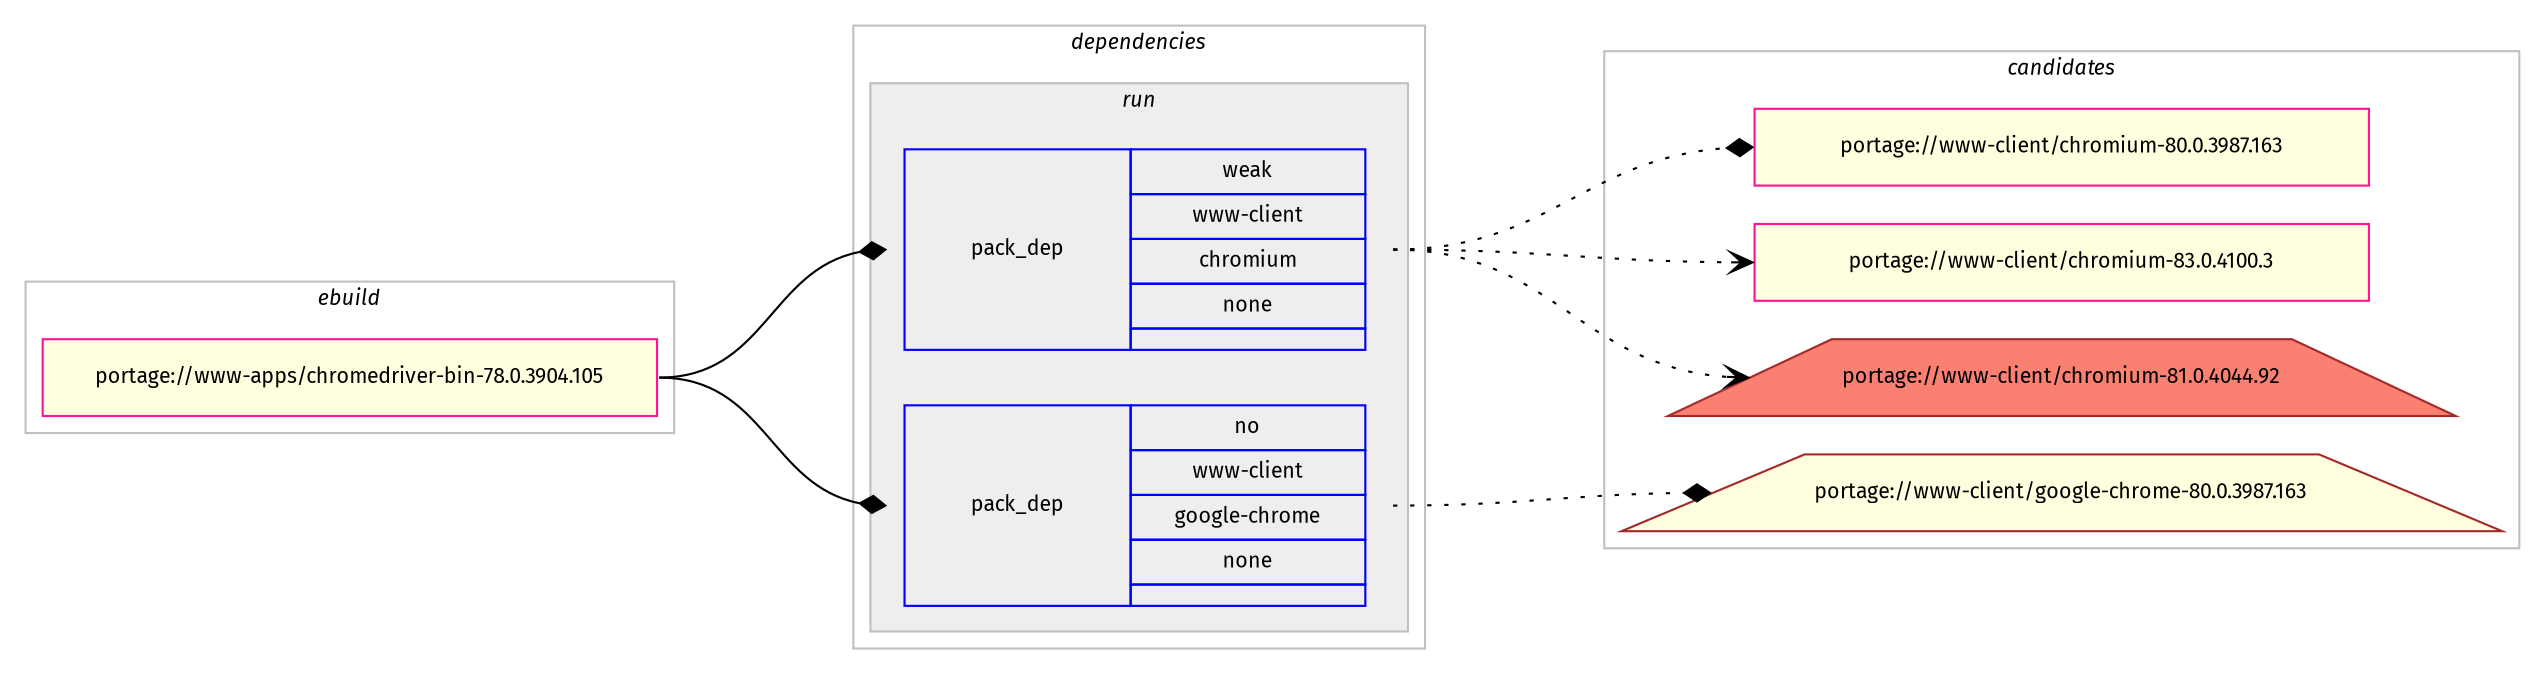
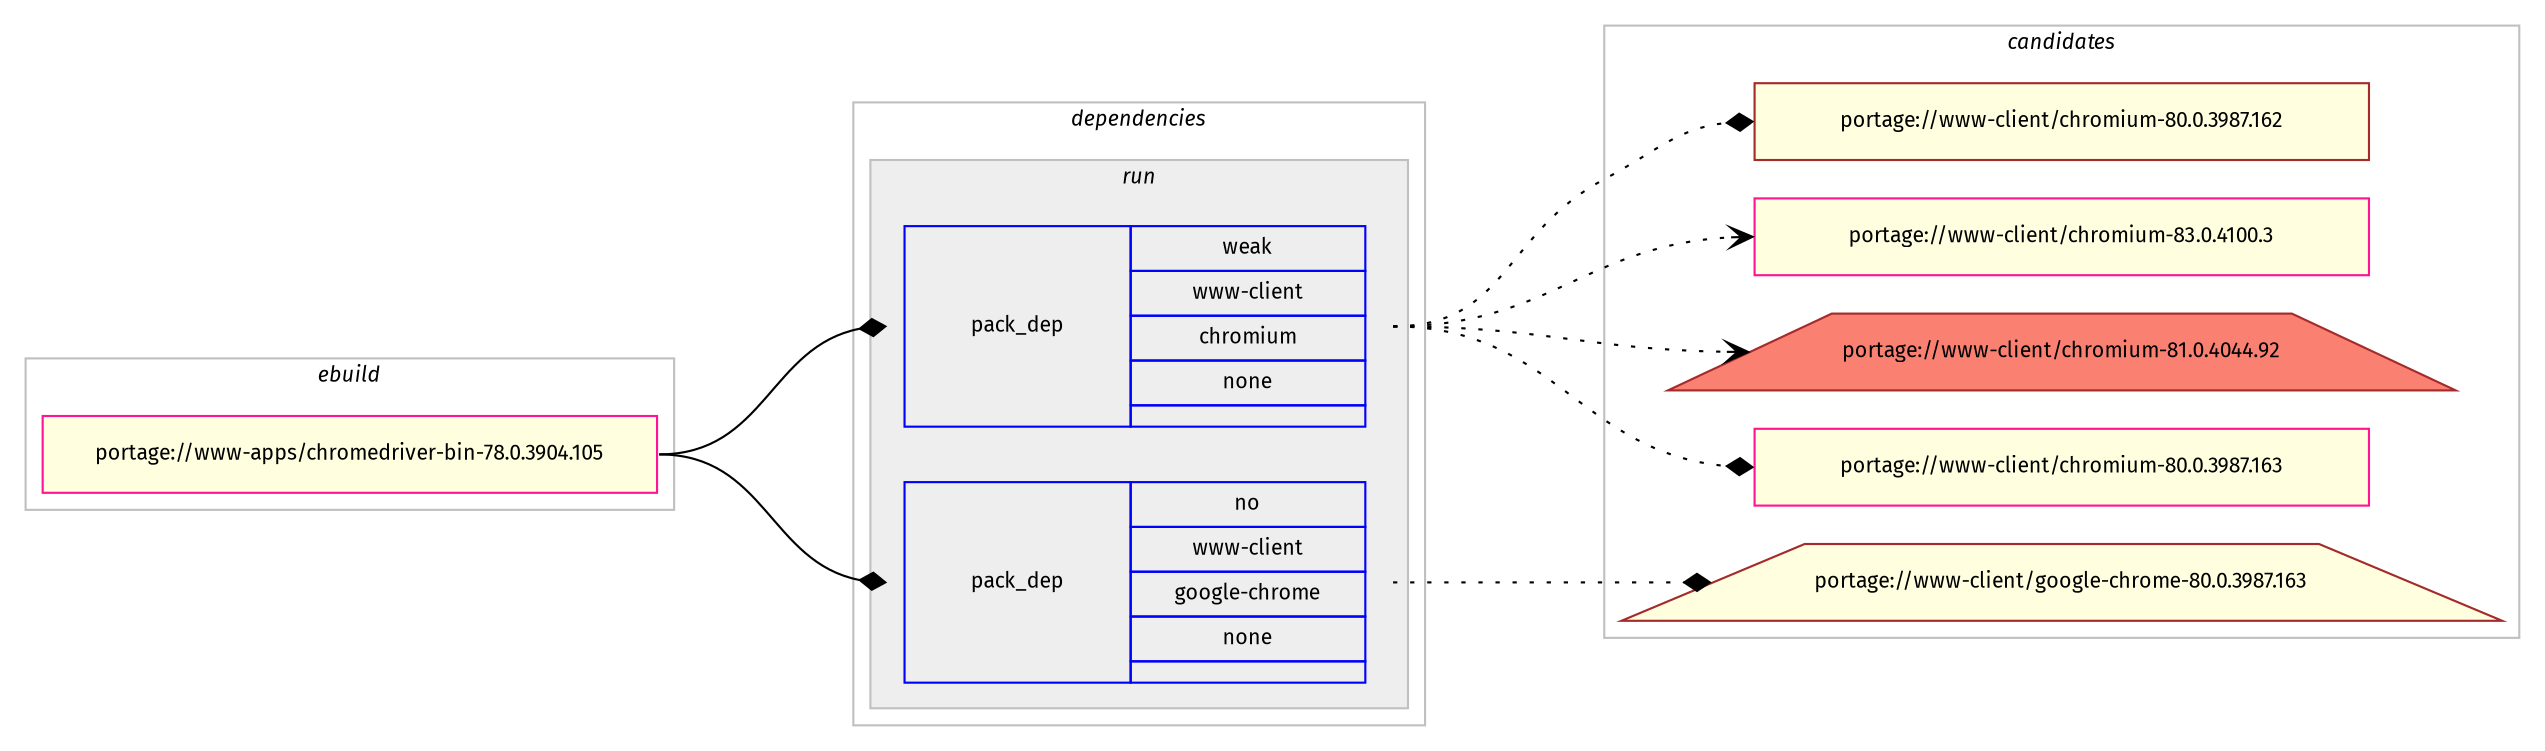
none -> (2062, 122)
